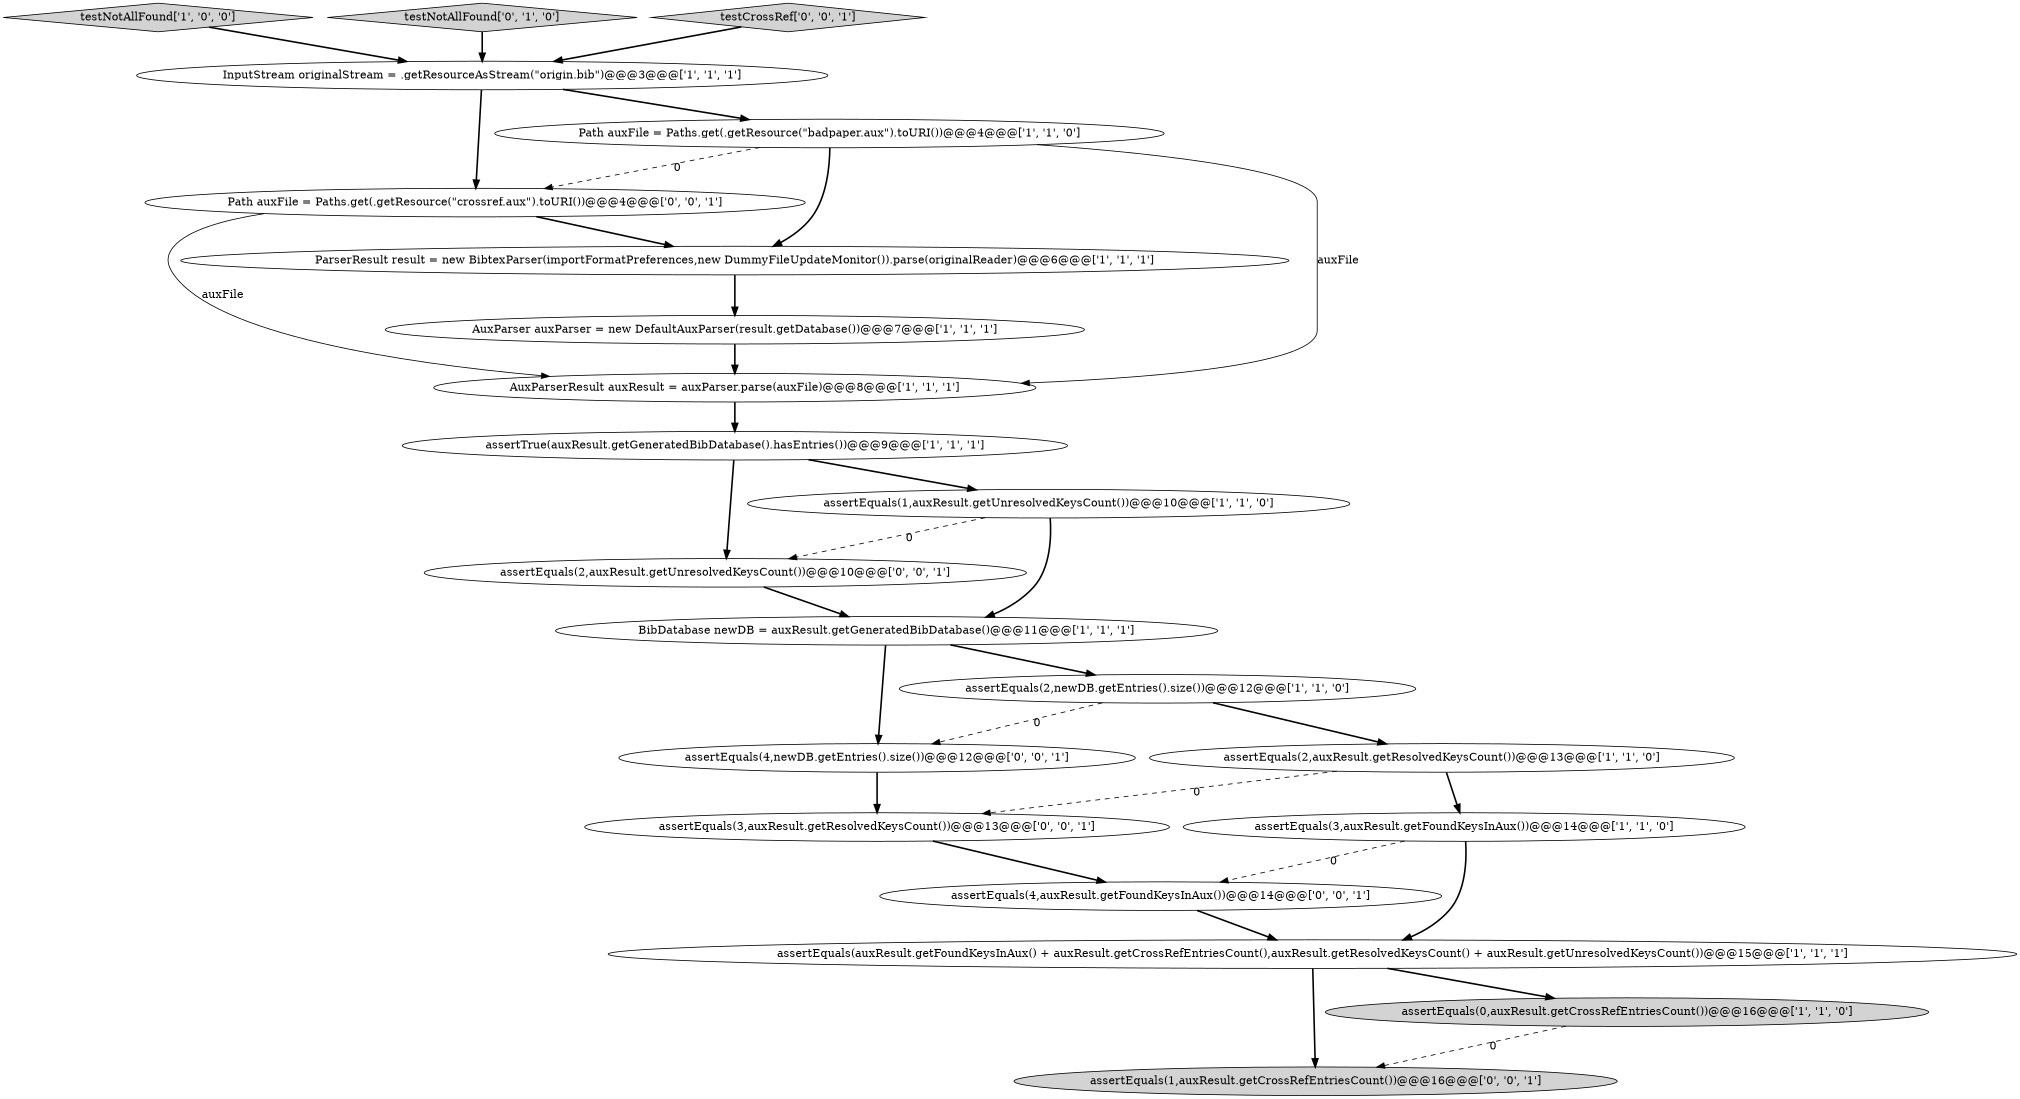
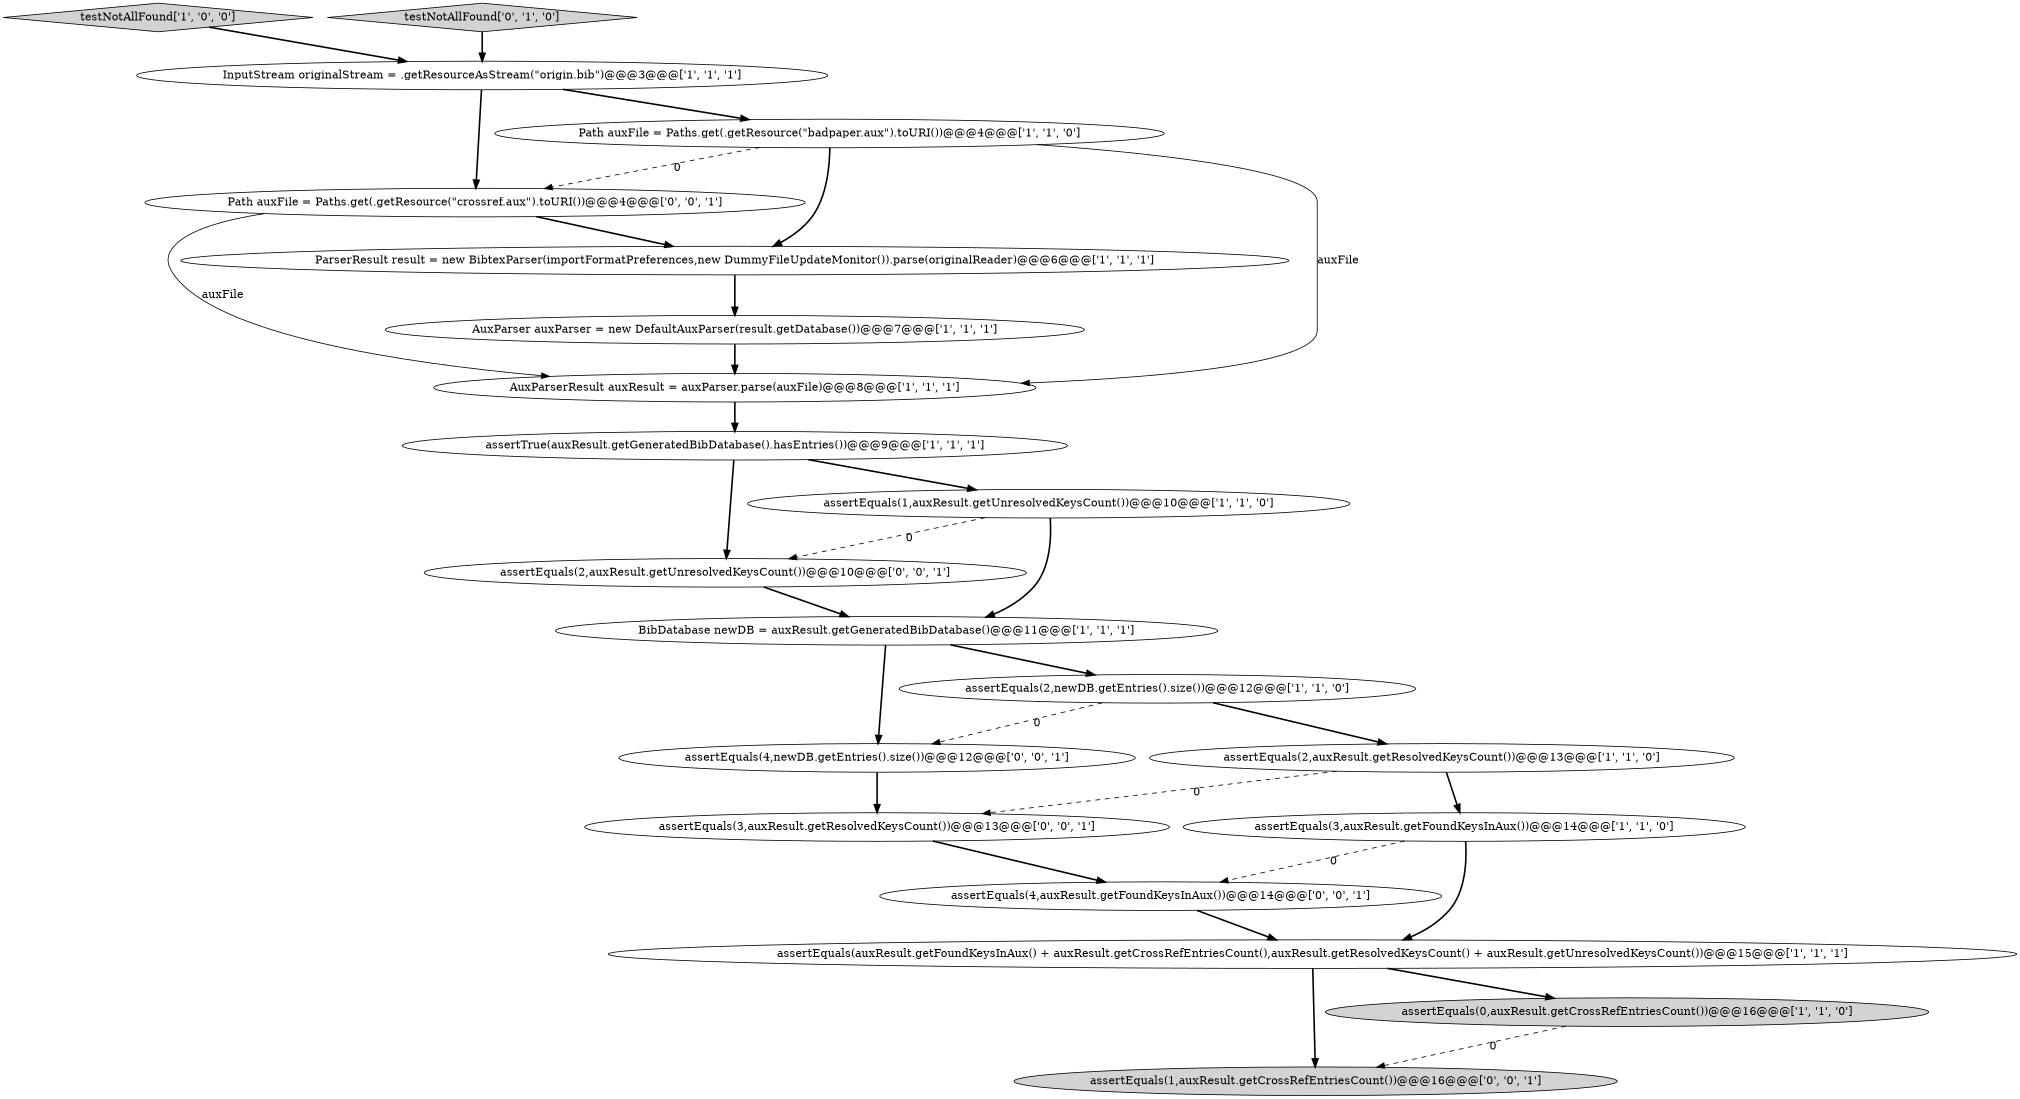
(788, 17) -> none
